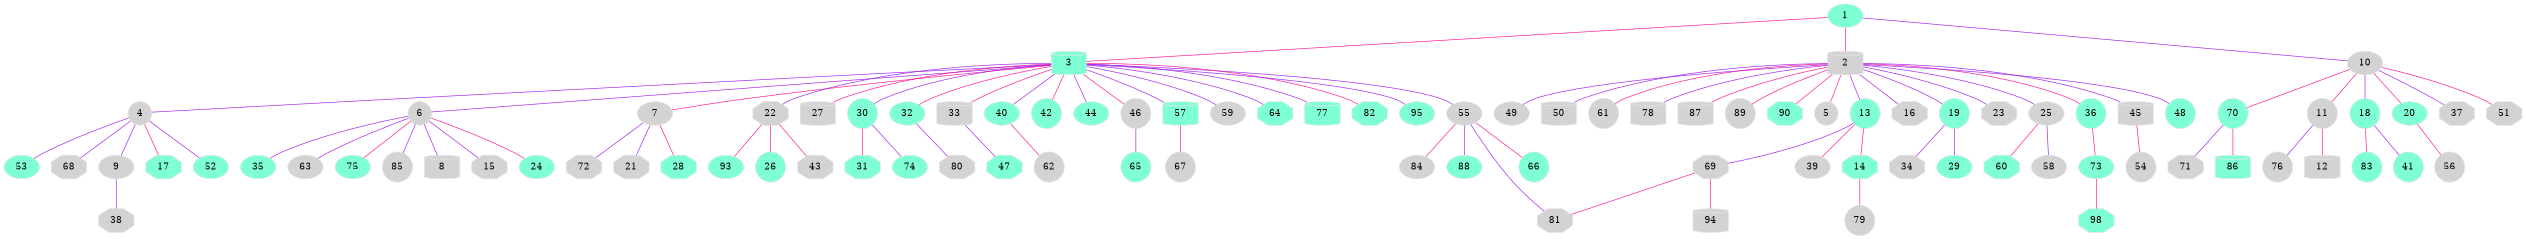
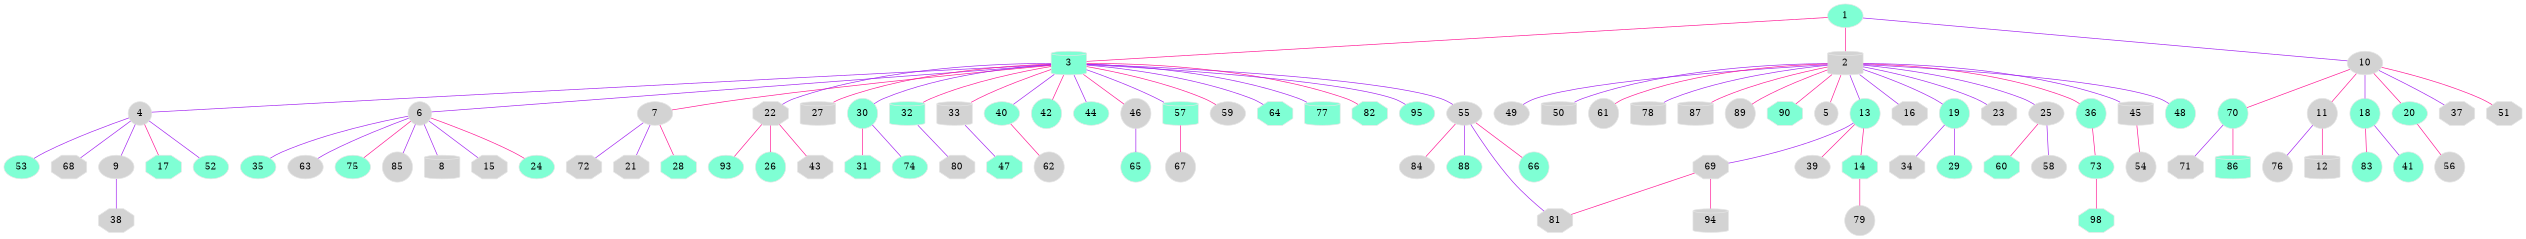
(1153, 81) -> (1153, 81)
(907, 113) -> (907, 113)
